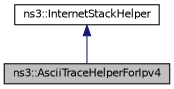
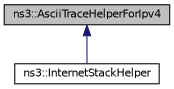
(87, 50) -> (87, 50)
